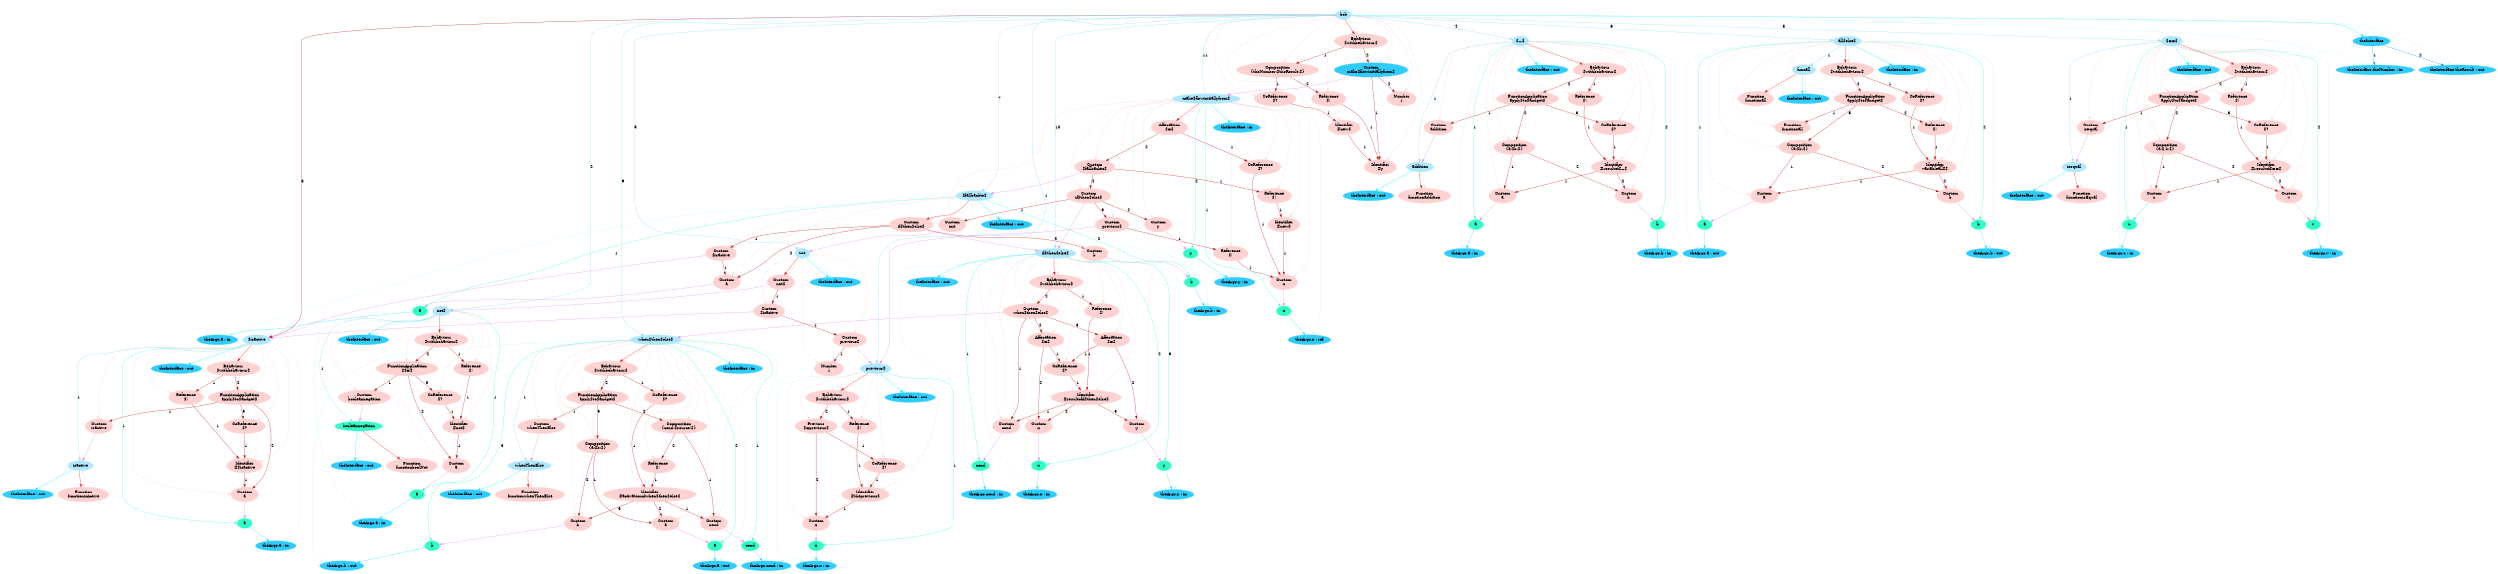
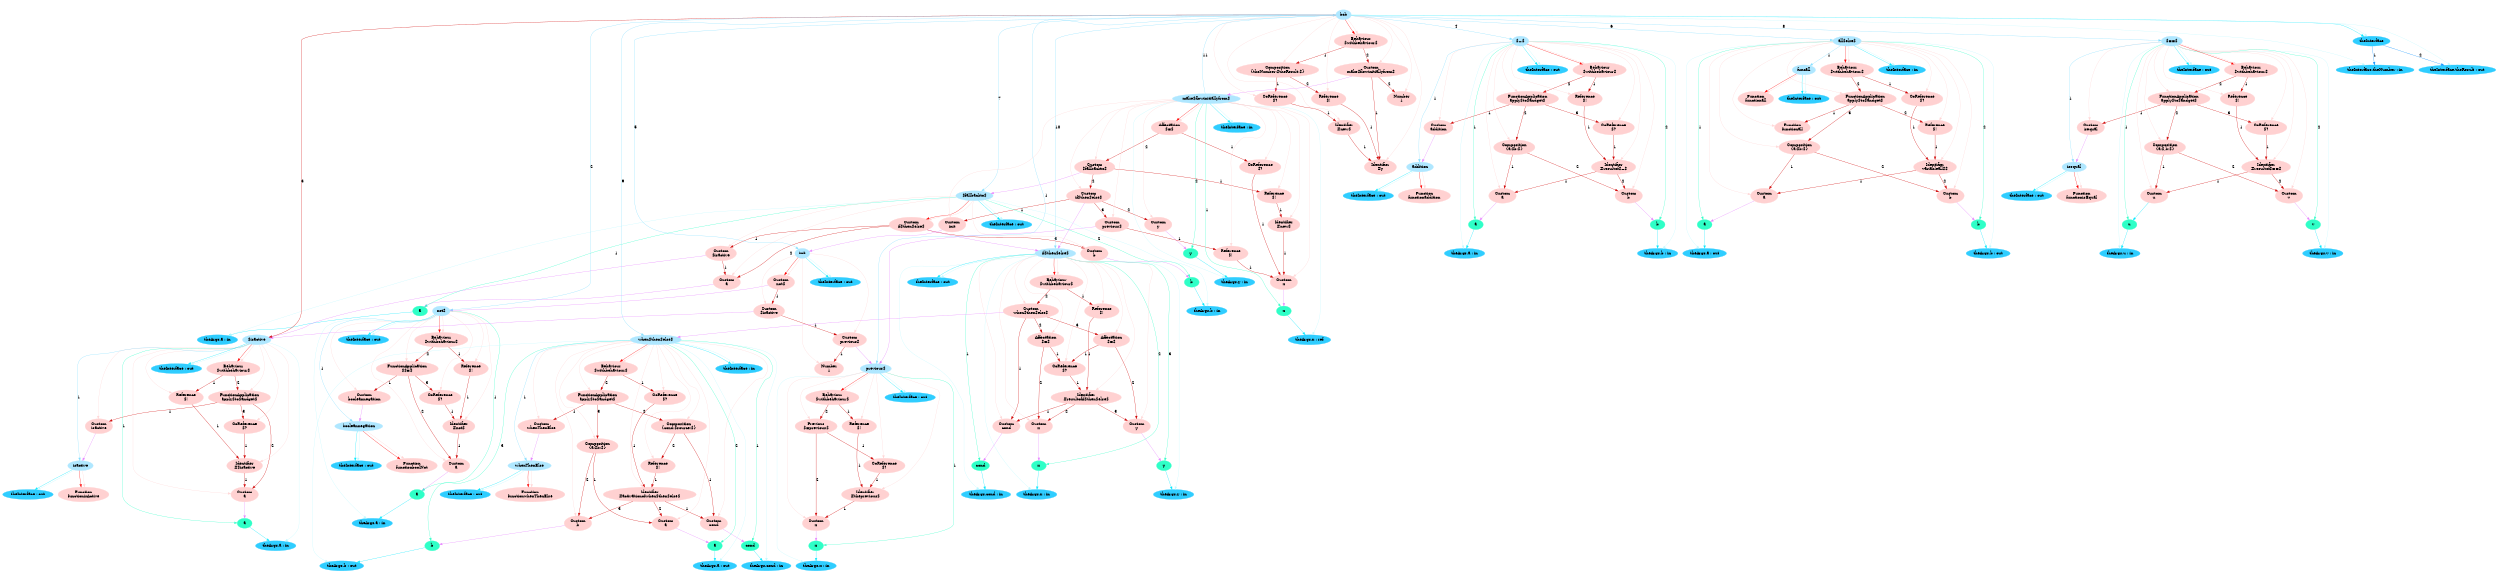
(1371, 70) -> (1371, 70)
(359, 426) -> (359, 426)
